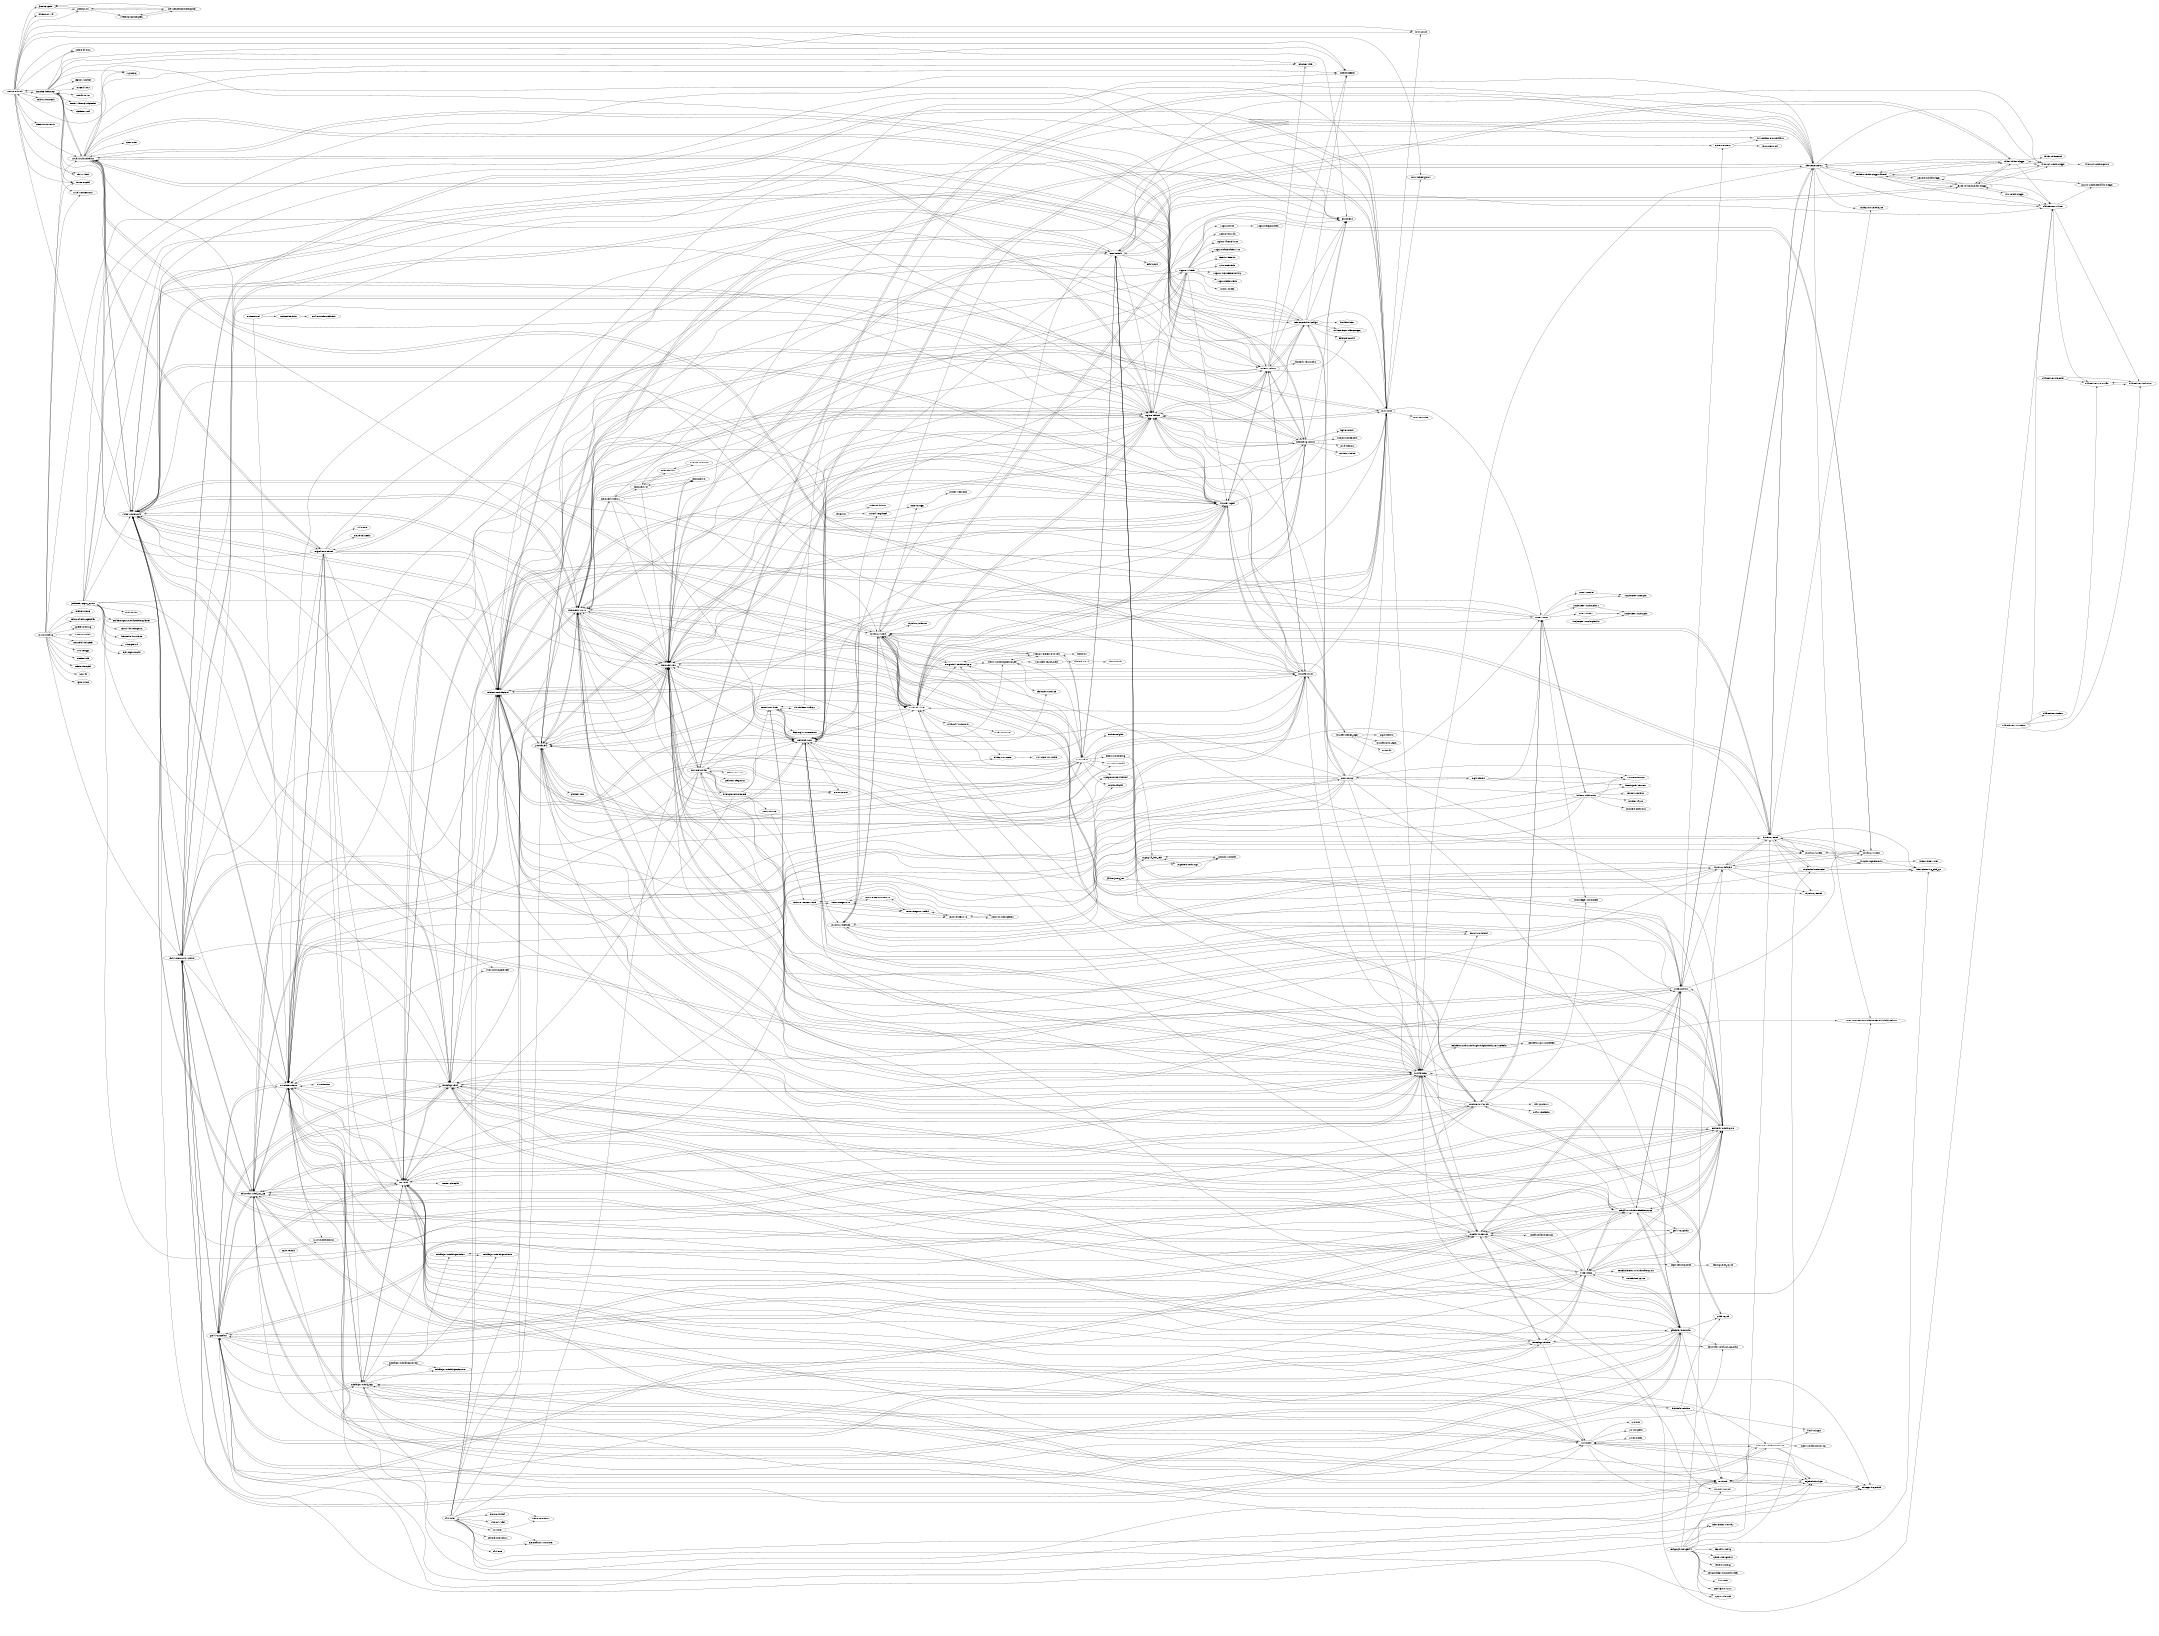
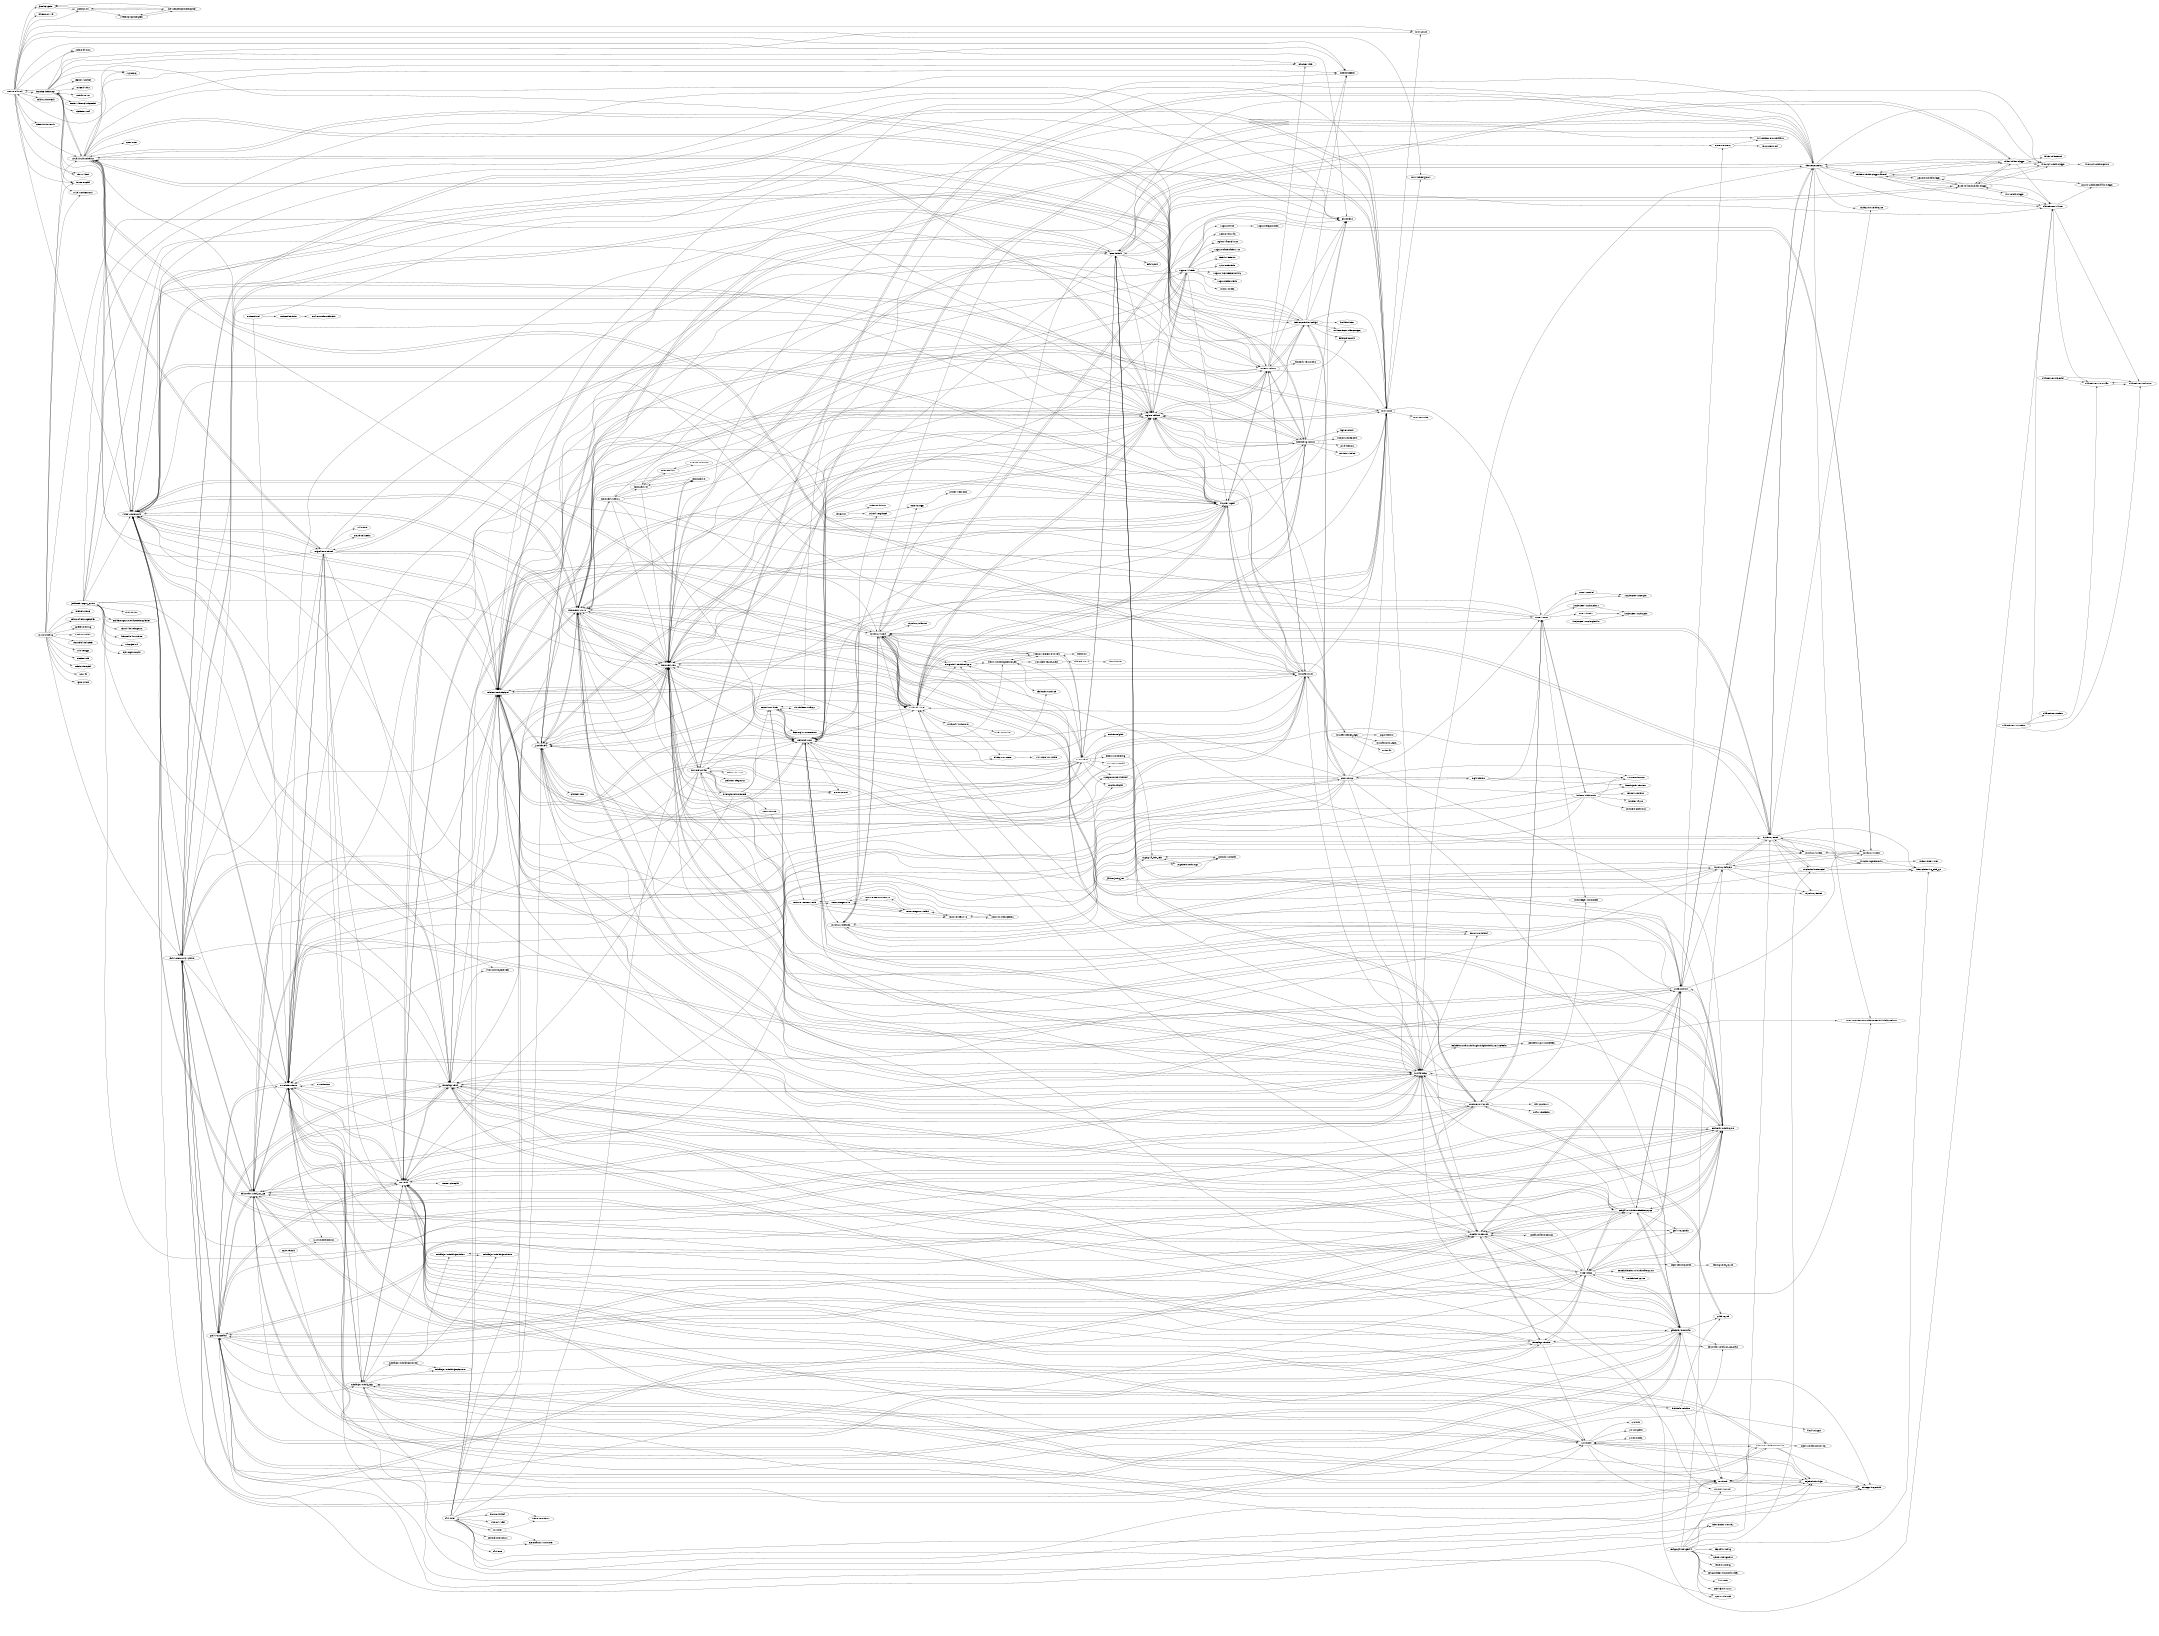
(1790, 1439) -> (1055, 1352)
